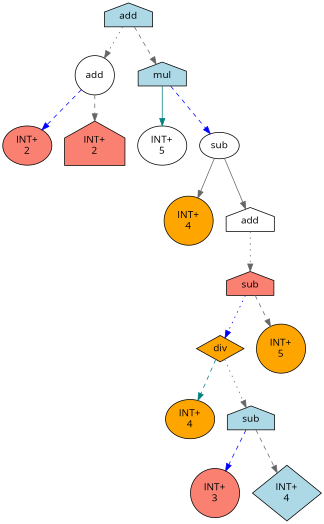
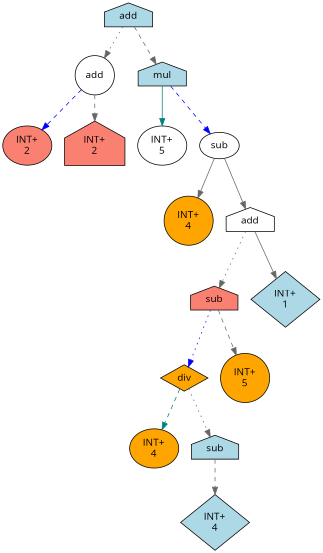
none -> (285, 299)
(215, 493) -> none
